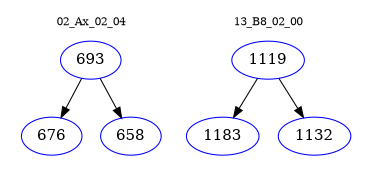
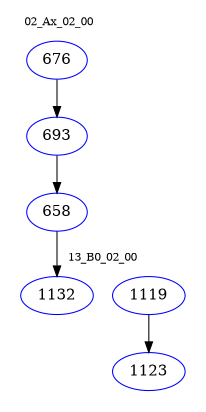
(91, 23) -> (59, 23)
(269, 23) -> (103, 258)
(74, 93) -> (57, 93)
(288, 93) -> (57, 254)
(223, 136) -> (149, 372)
